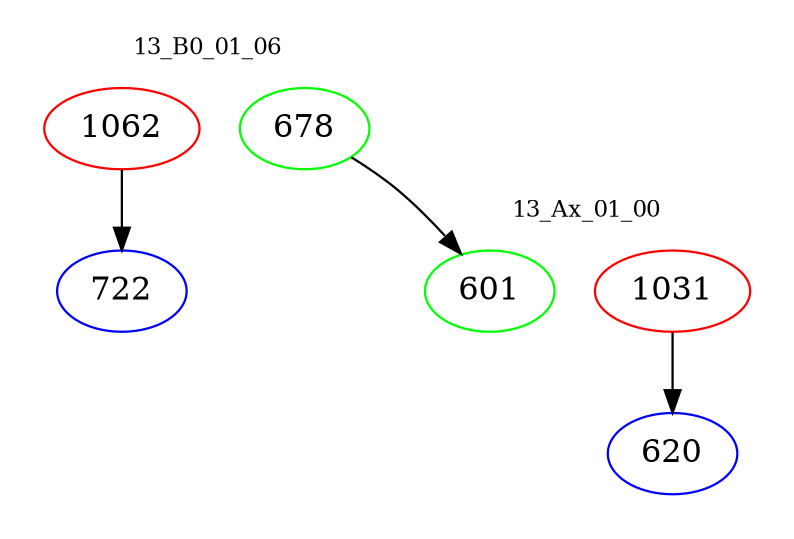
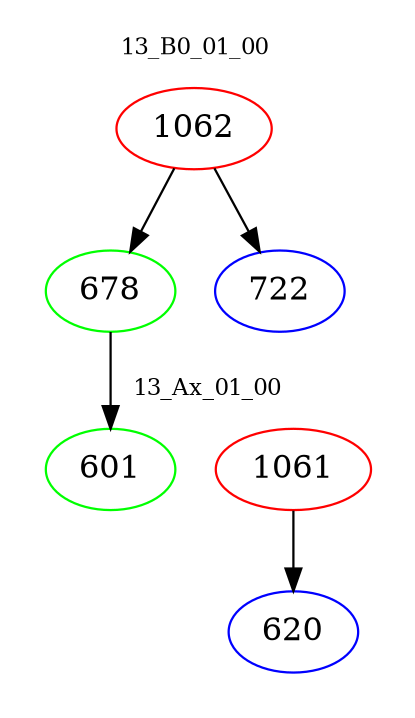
(208, 49) -> (195, 49)
none -> (158, 200)
(673, 291) -> (293, 469)
